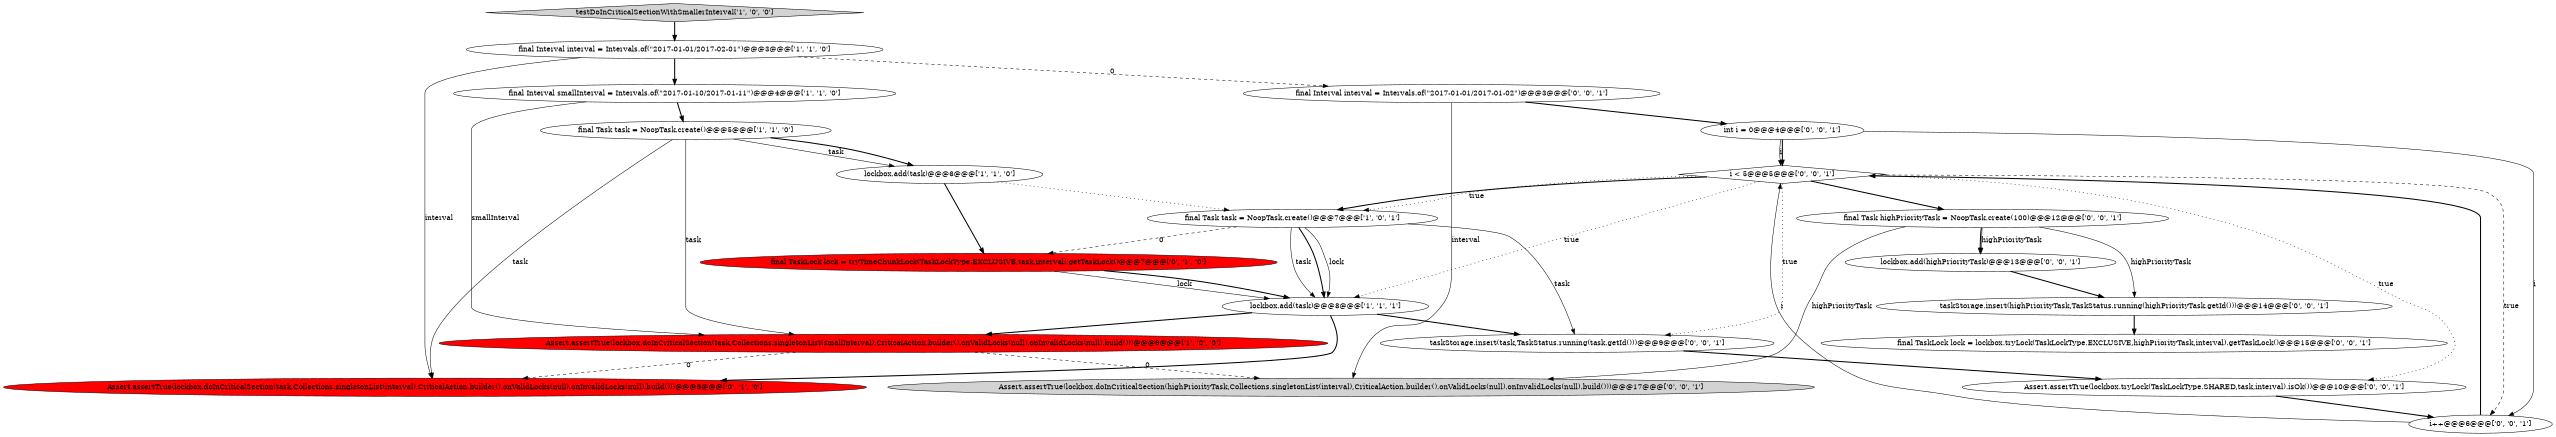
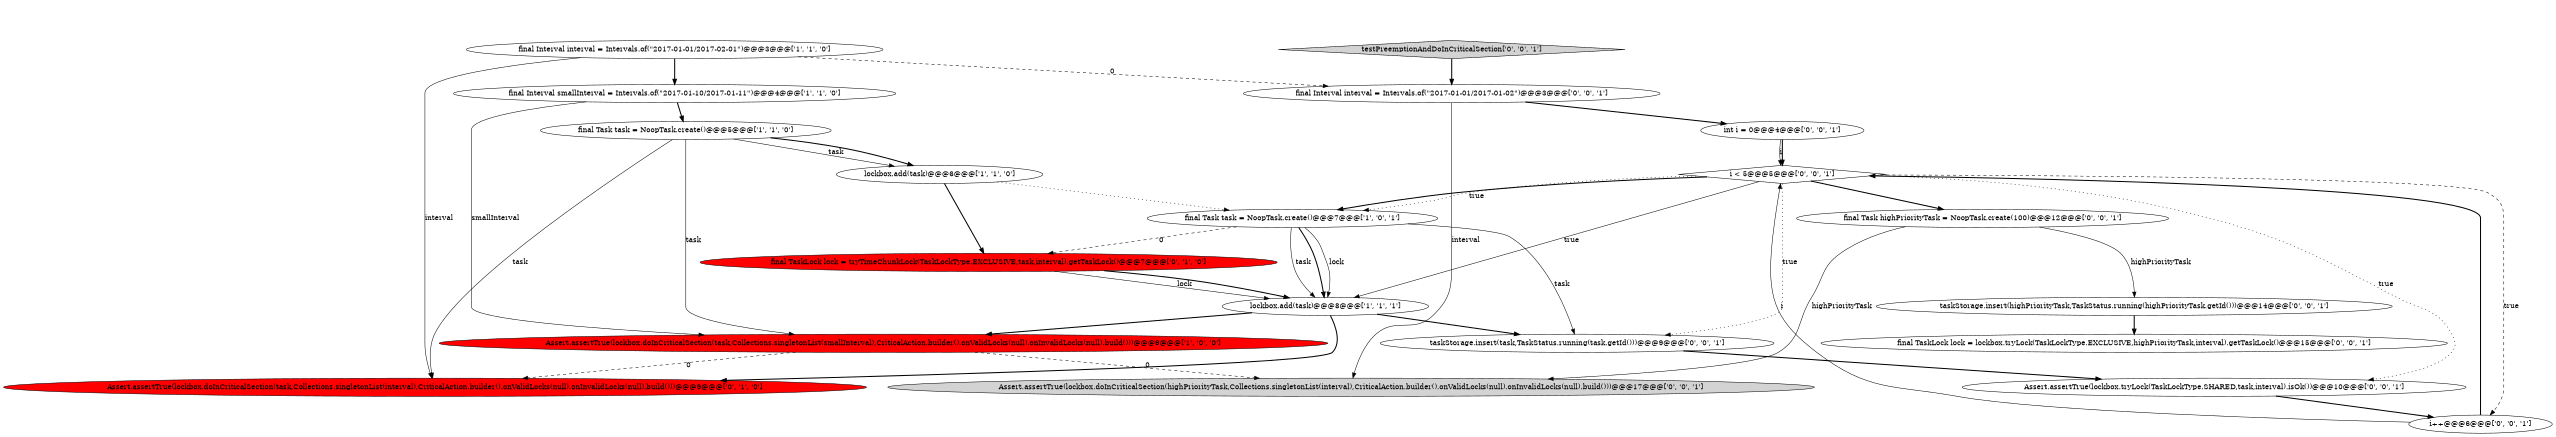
(675, 13) -> none
none -> (1452, 50)
(2325, 144) -> none
(1559, 239) -> (1559, 239)
(1981, 262) -> none
